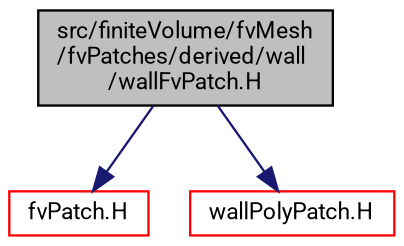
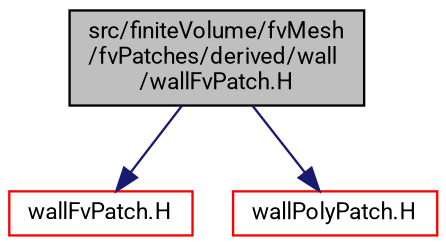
(79, 213) -> (101, 213)
